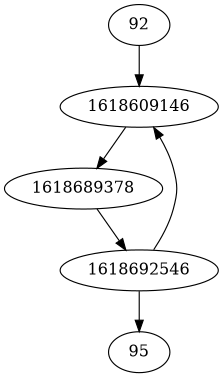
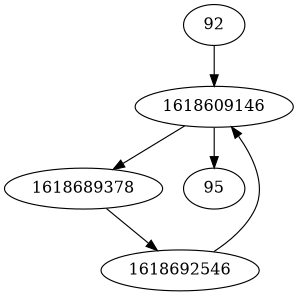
(139, 306) -> (214, 142)
